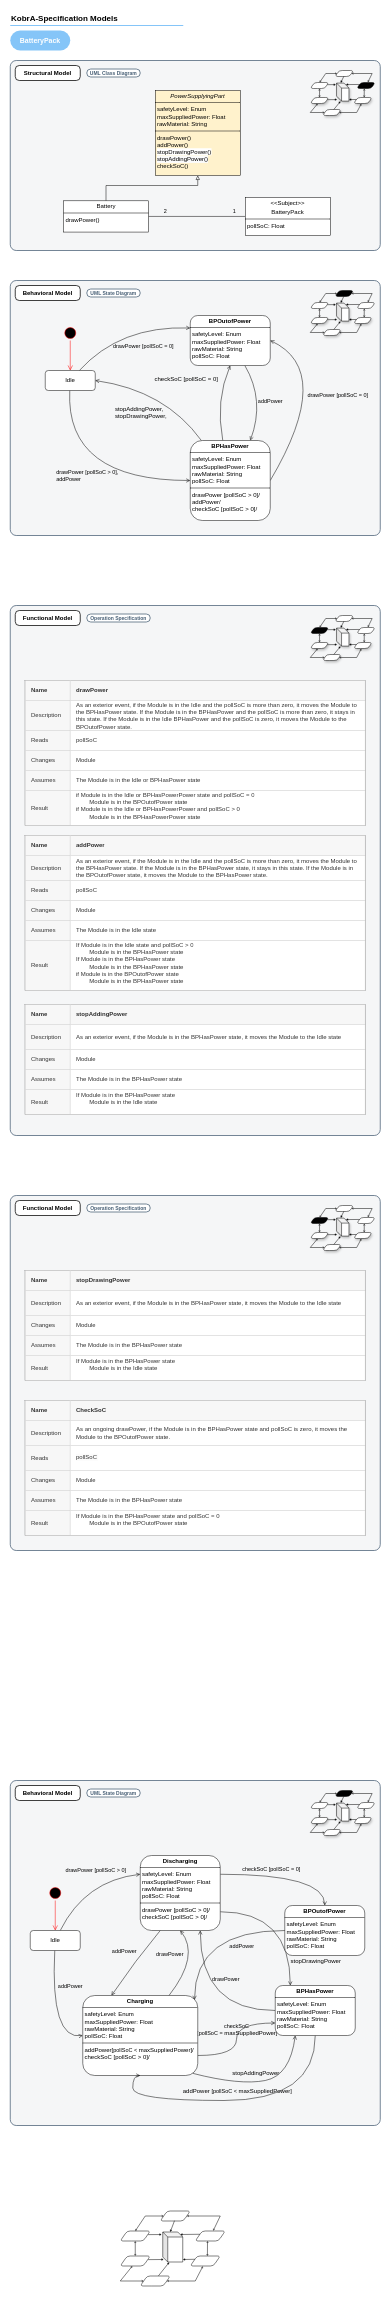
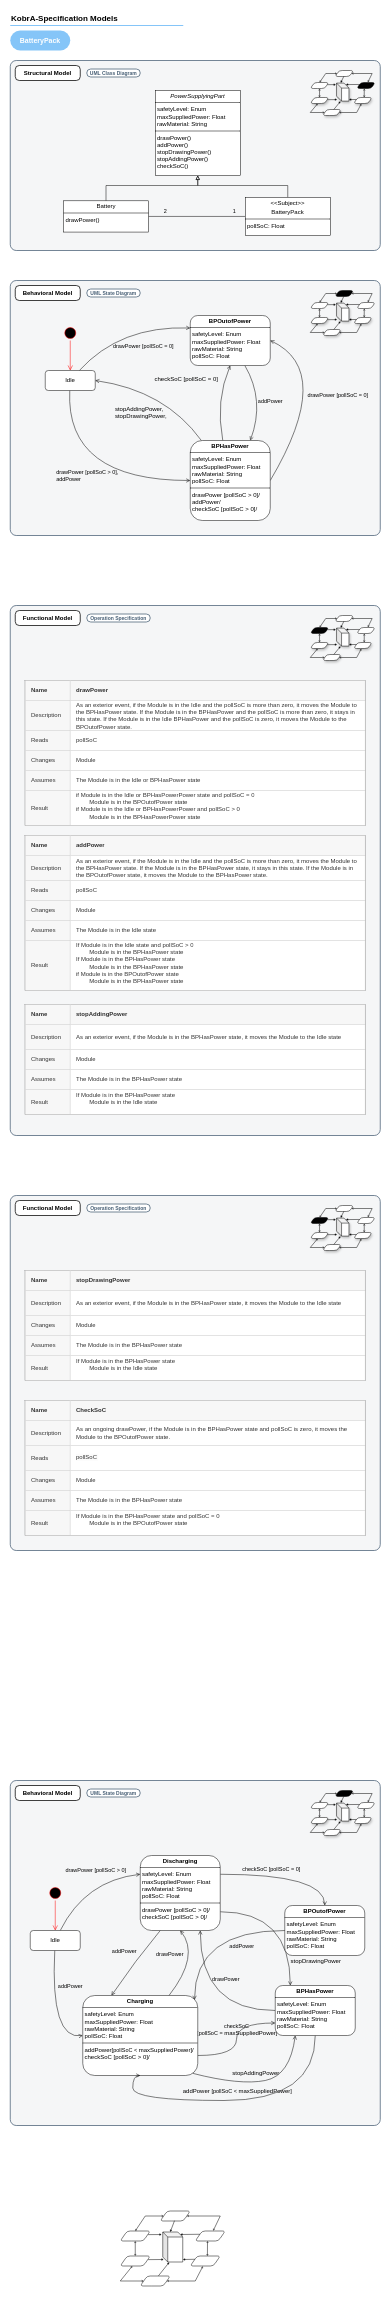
(198, 133) -> (198, 133)
none -> (249, 185)
